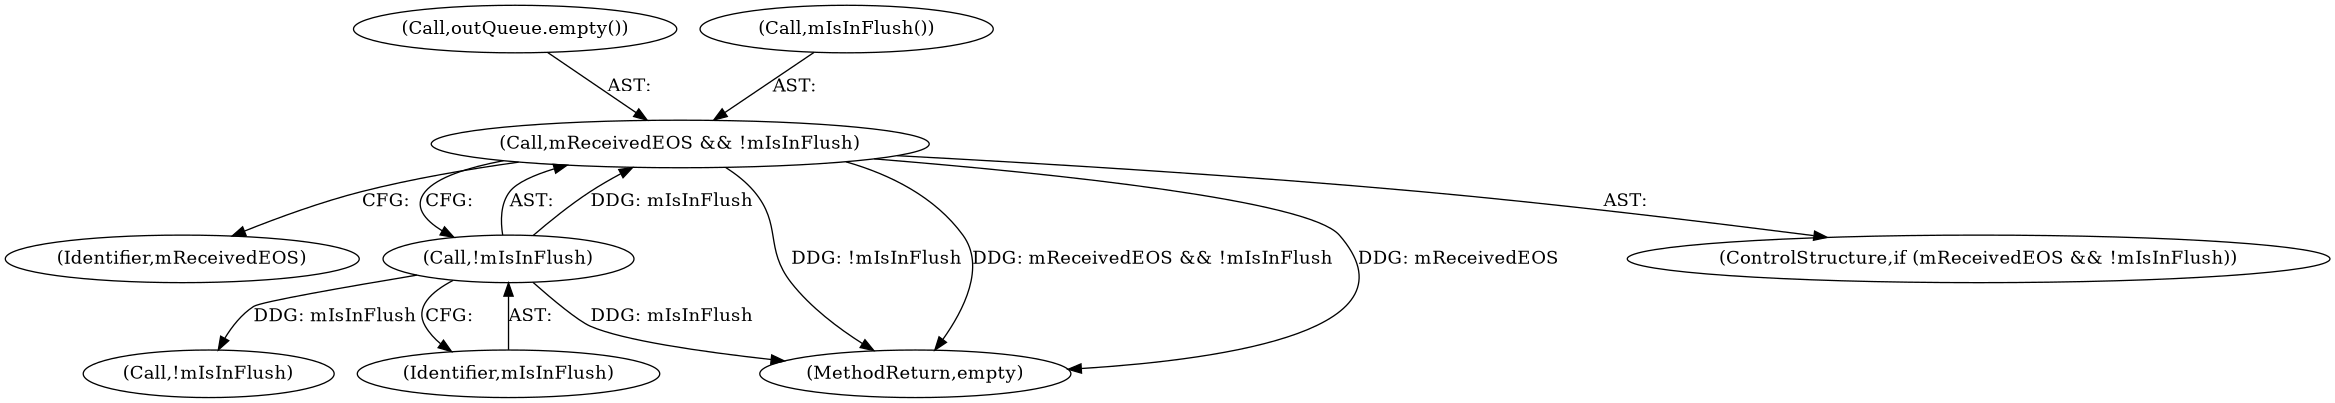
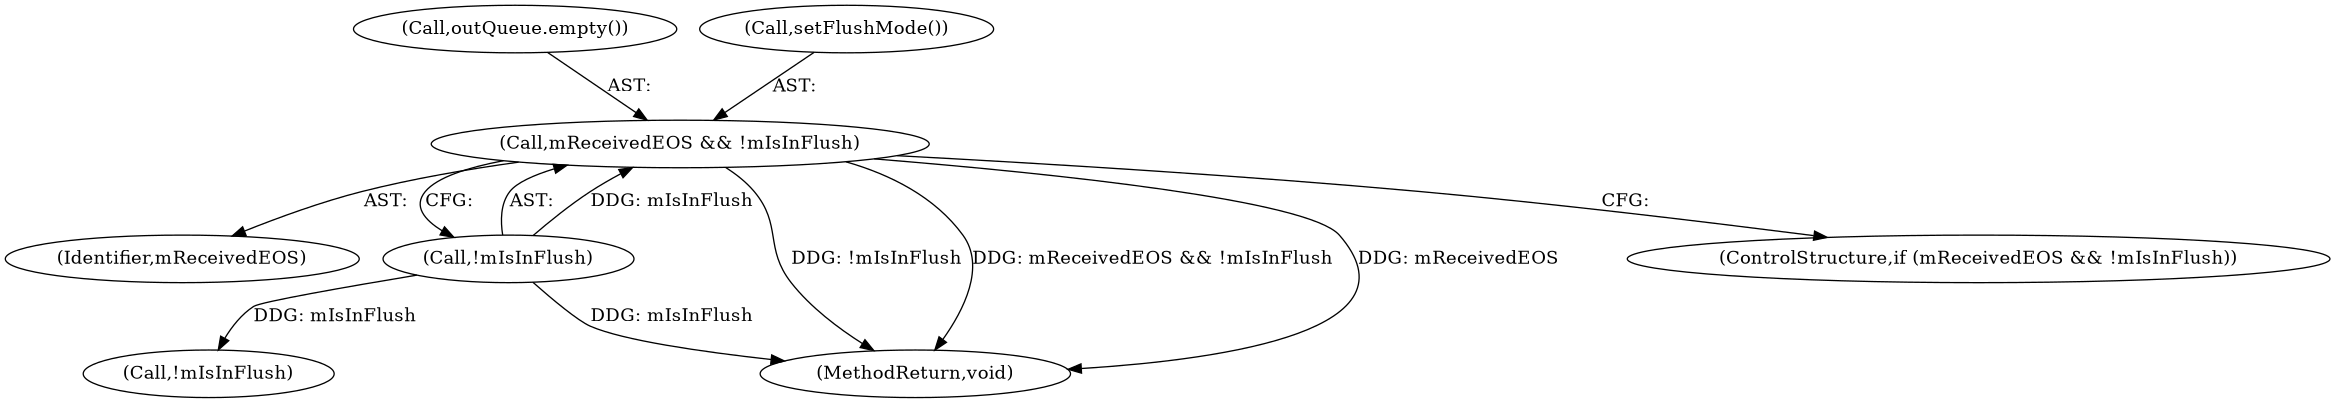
(847, 29) -> (847, 29)
(389, 201) -> (389, 201)
(1629, 201) -> (1629, 201)
(509, 374) -> none
(915, 374) -> (915, 374)
